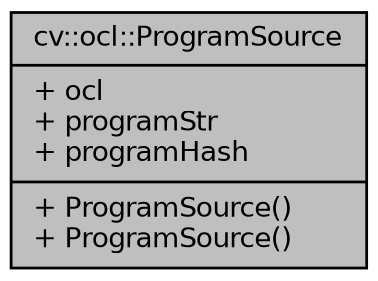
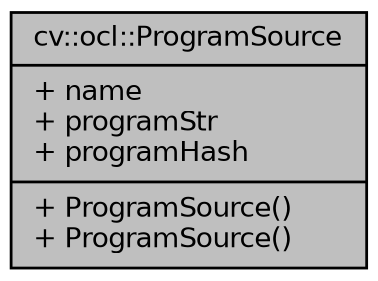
(69, 92) -> (89, 92)
